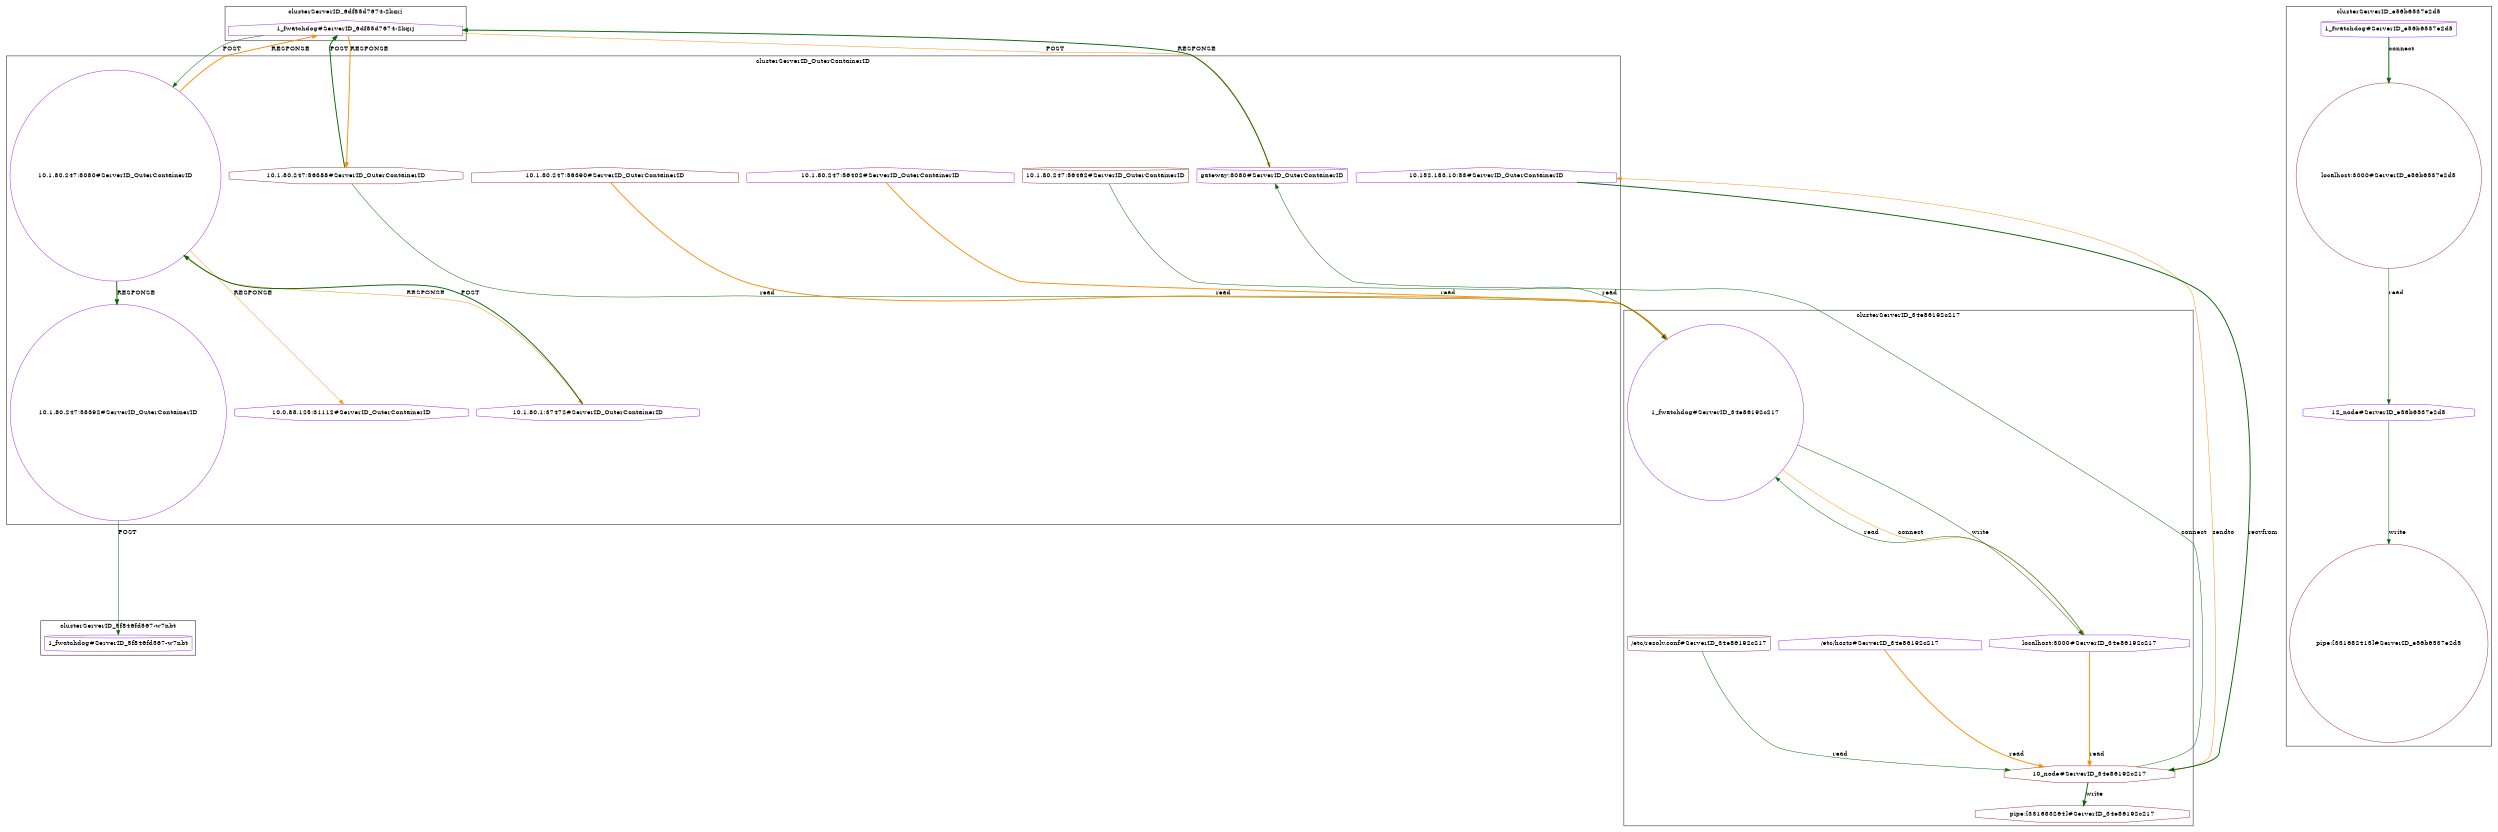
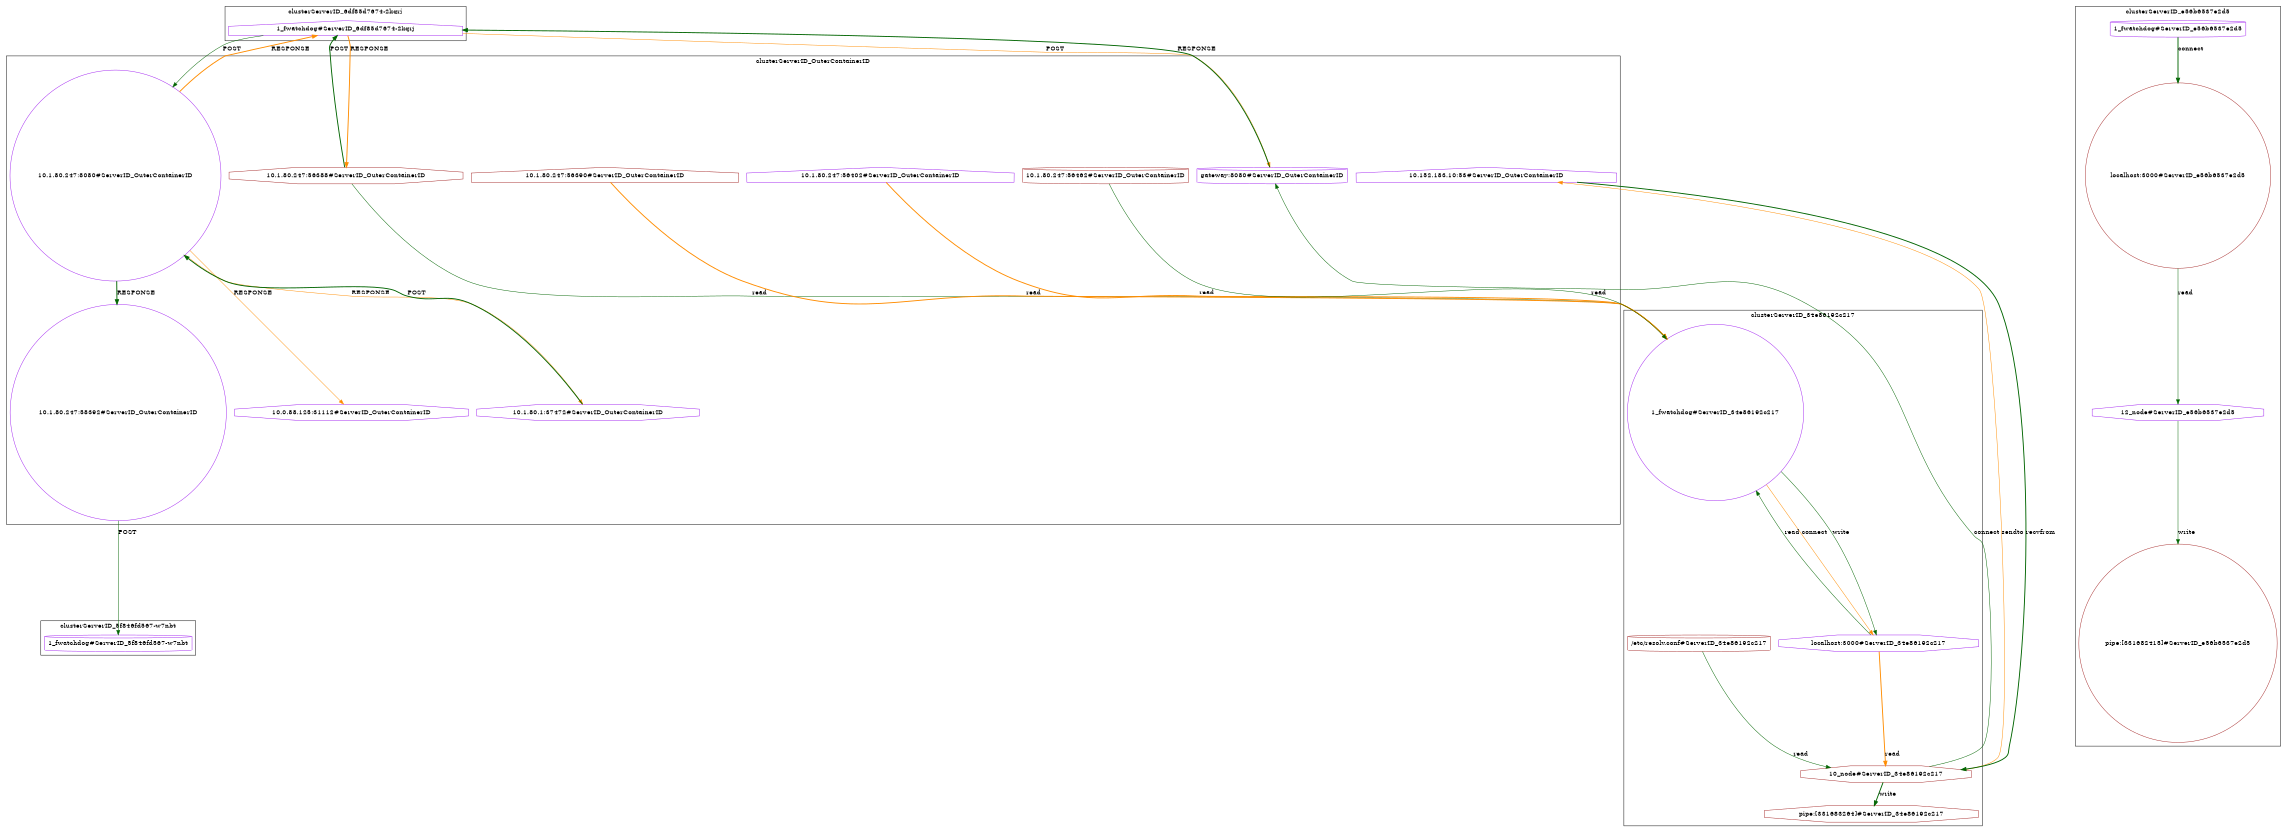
(1880, 643) -> none
